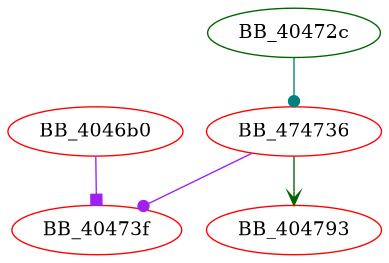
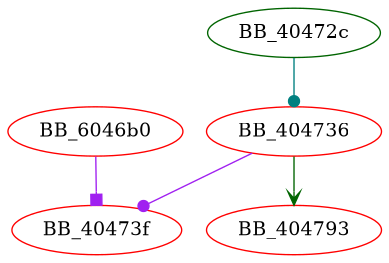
(95, 131) -> (95, 131)
(294, 131) -> (294, 131)
